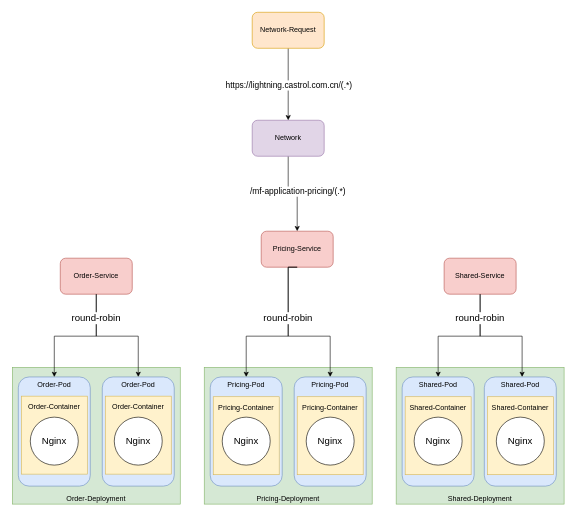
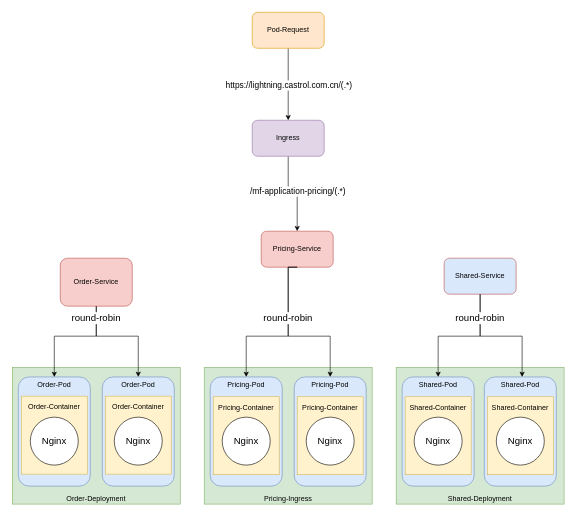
(288, 30) -> (288, 30)
(288, 138) -> (288, 138)
(96, 276) -> (96, 282)
(480, 276) -> (480, 276)
(288, 498) -> (288, 498)
